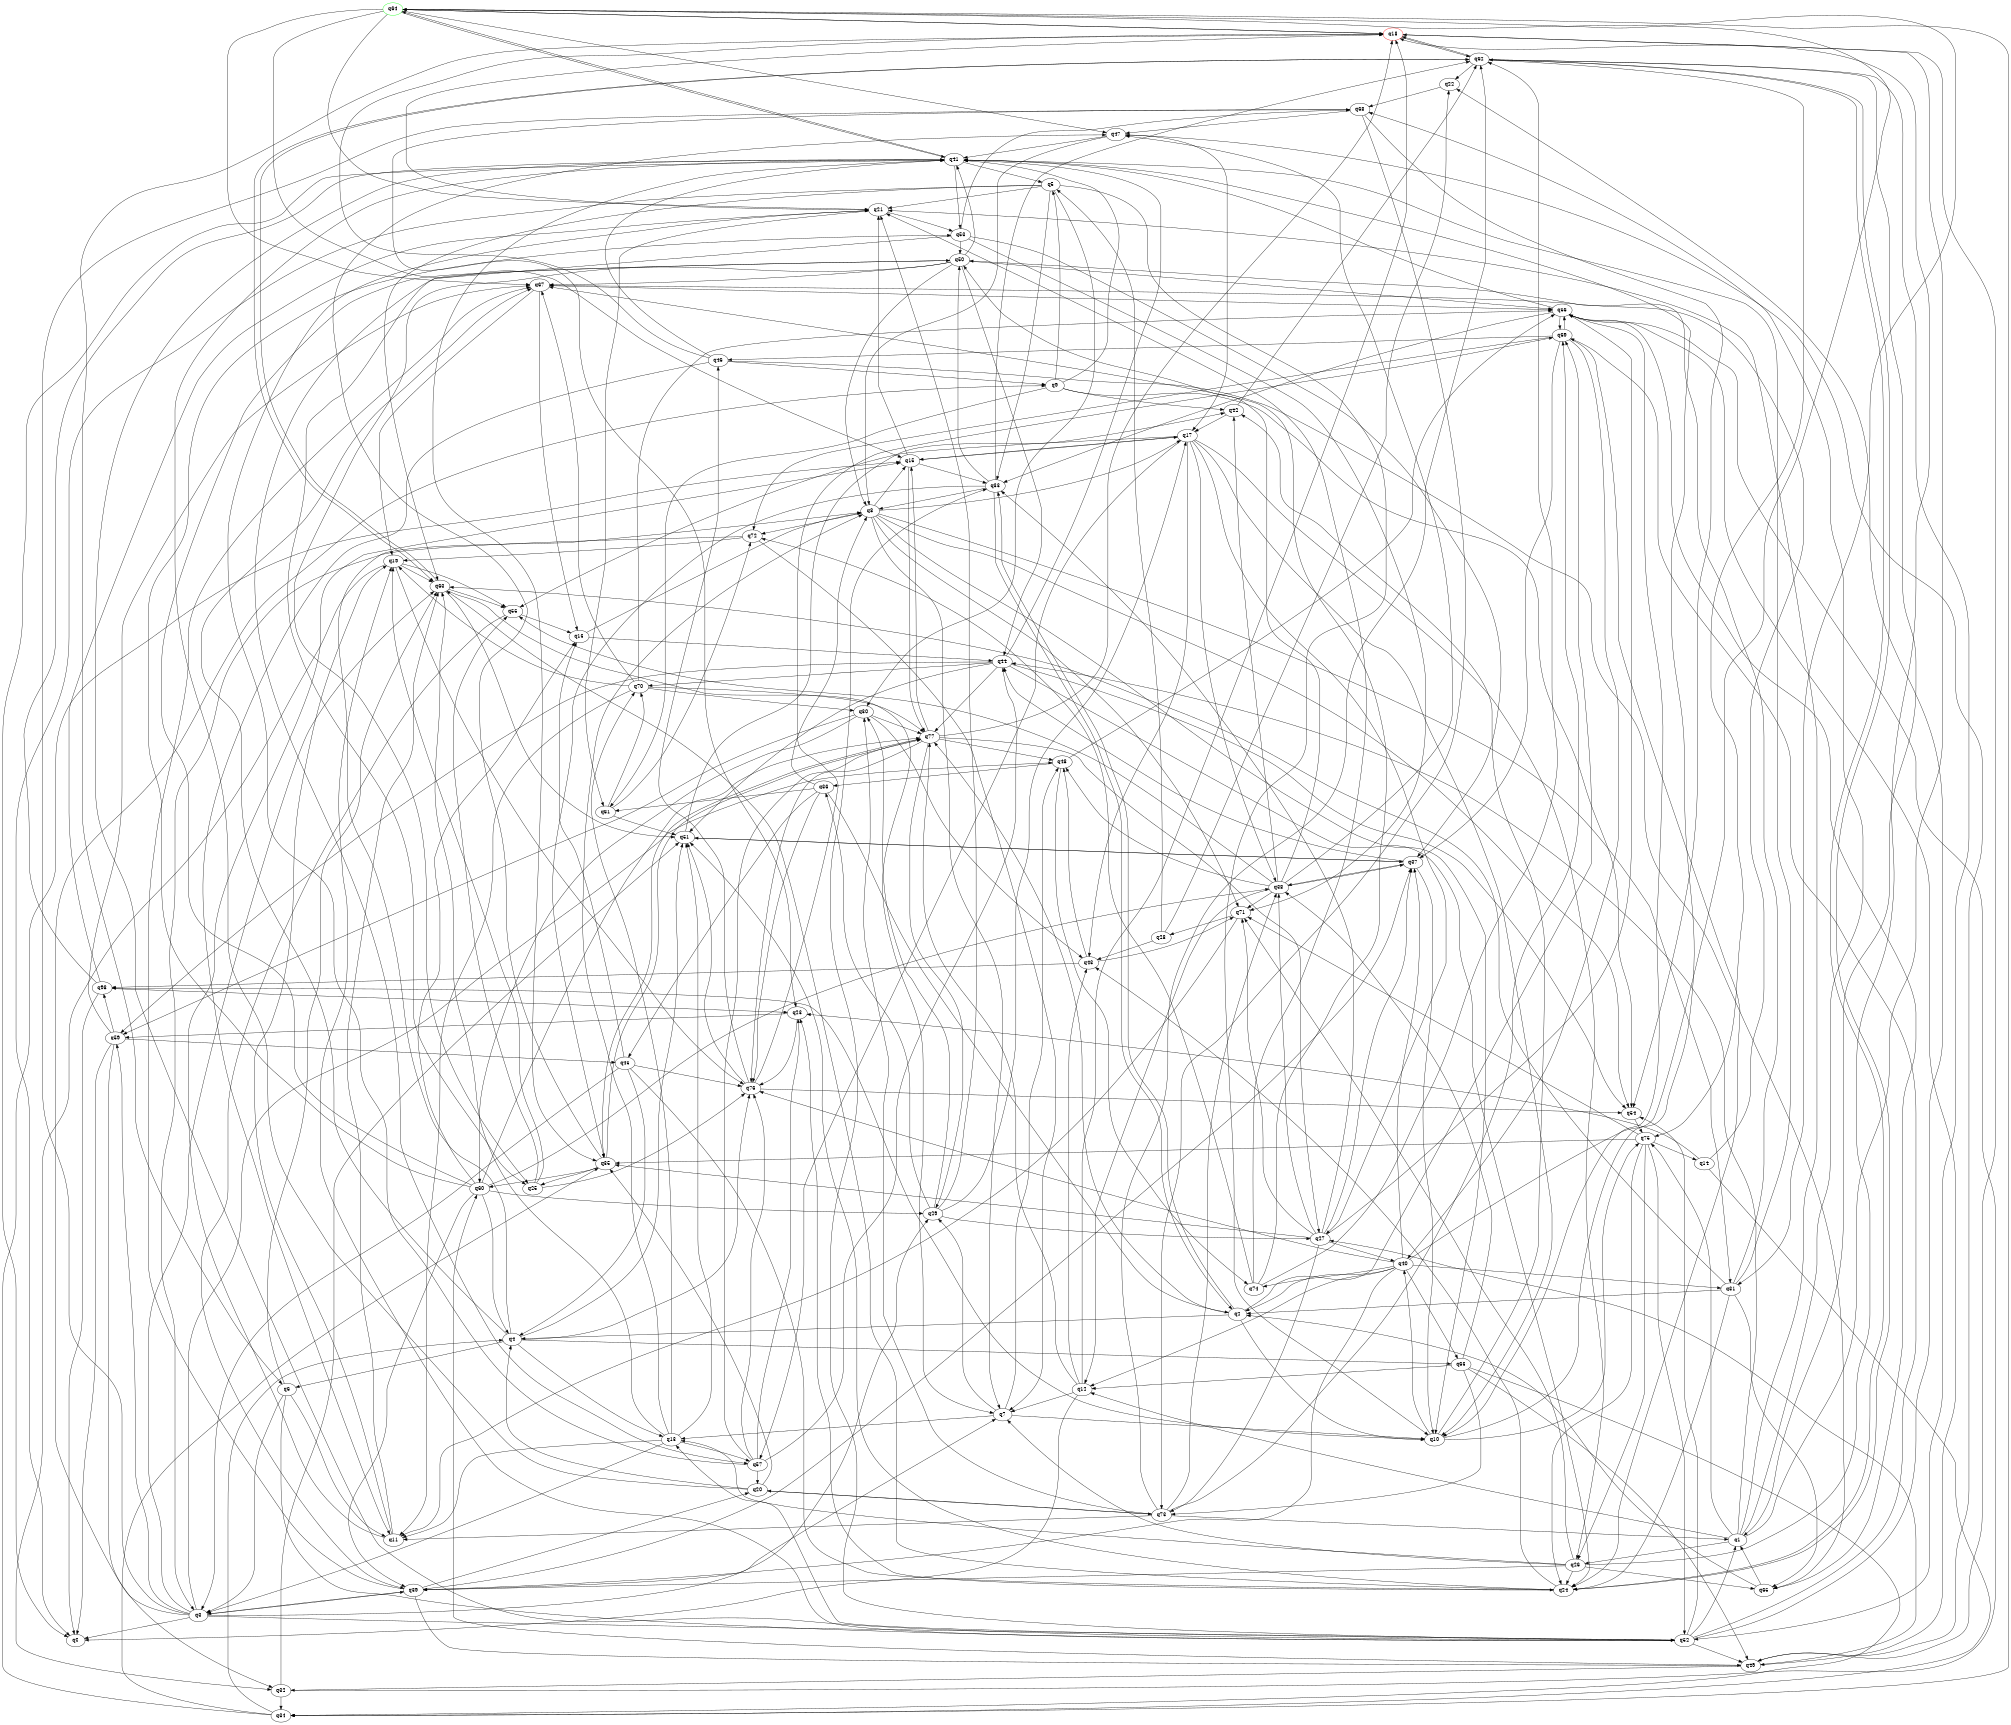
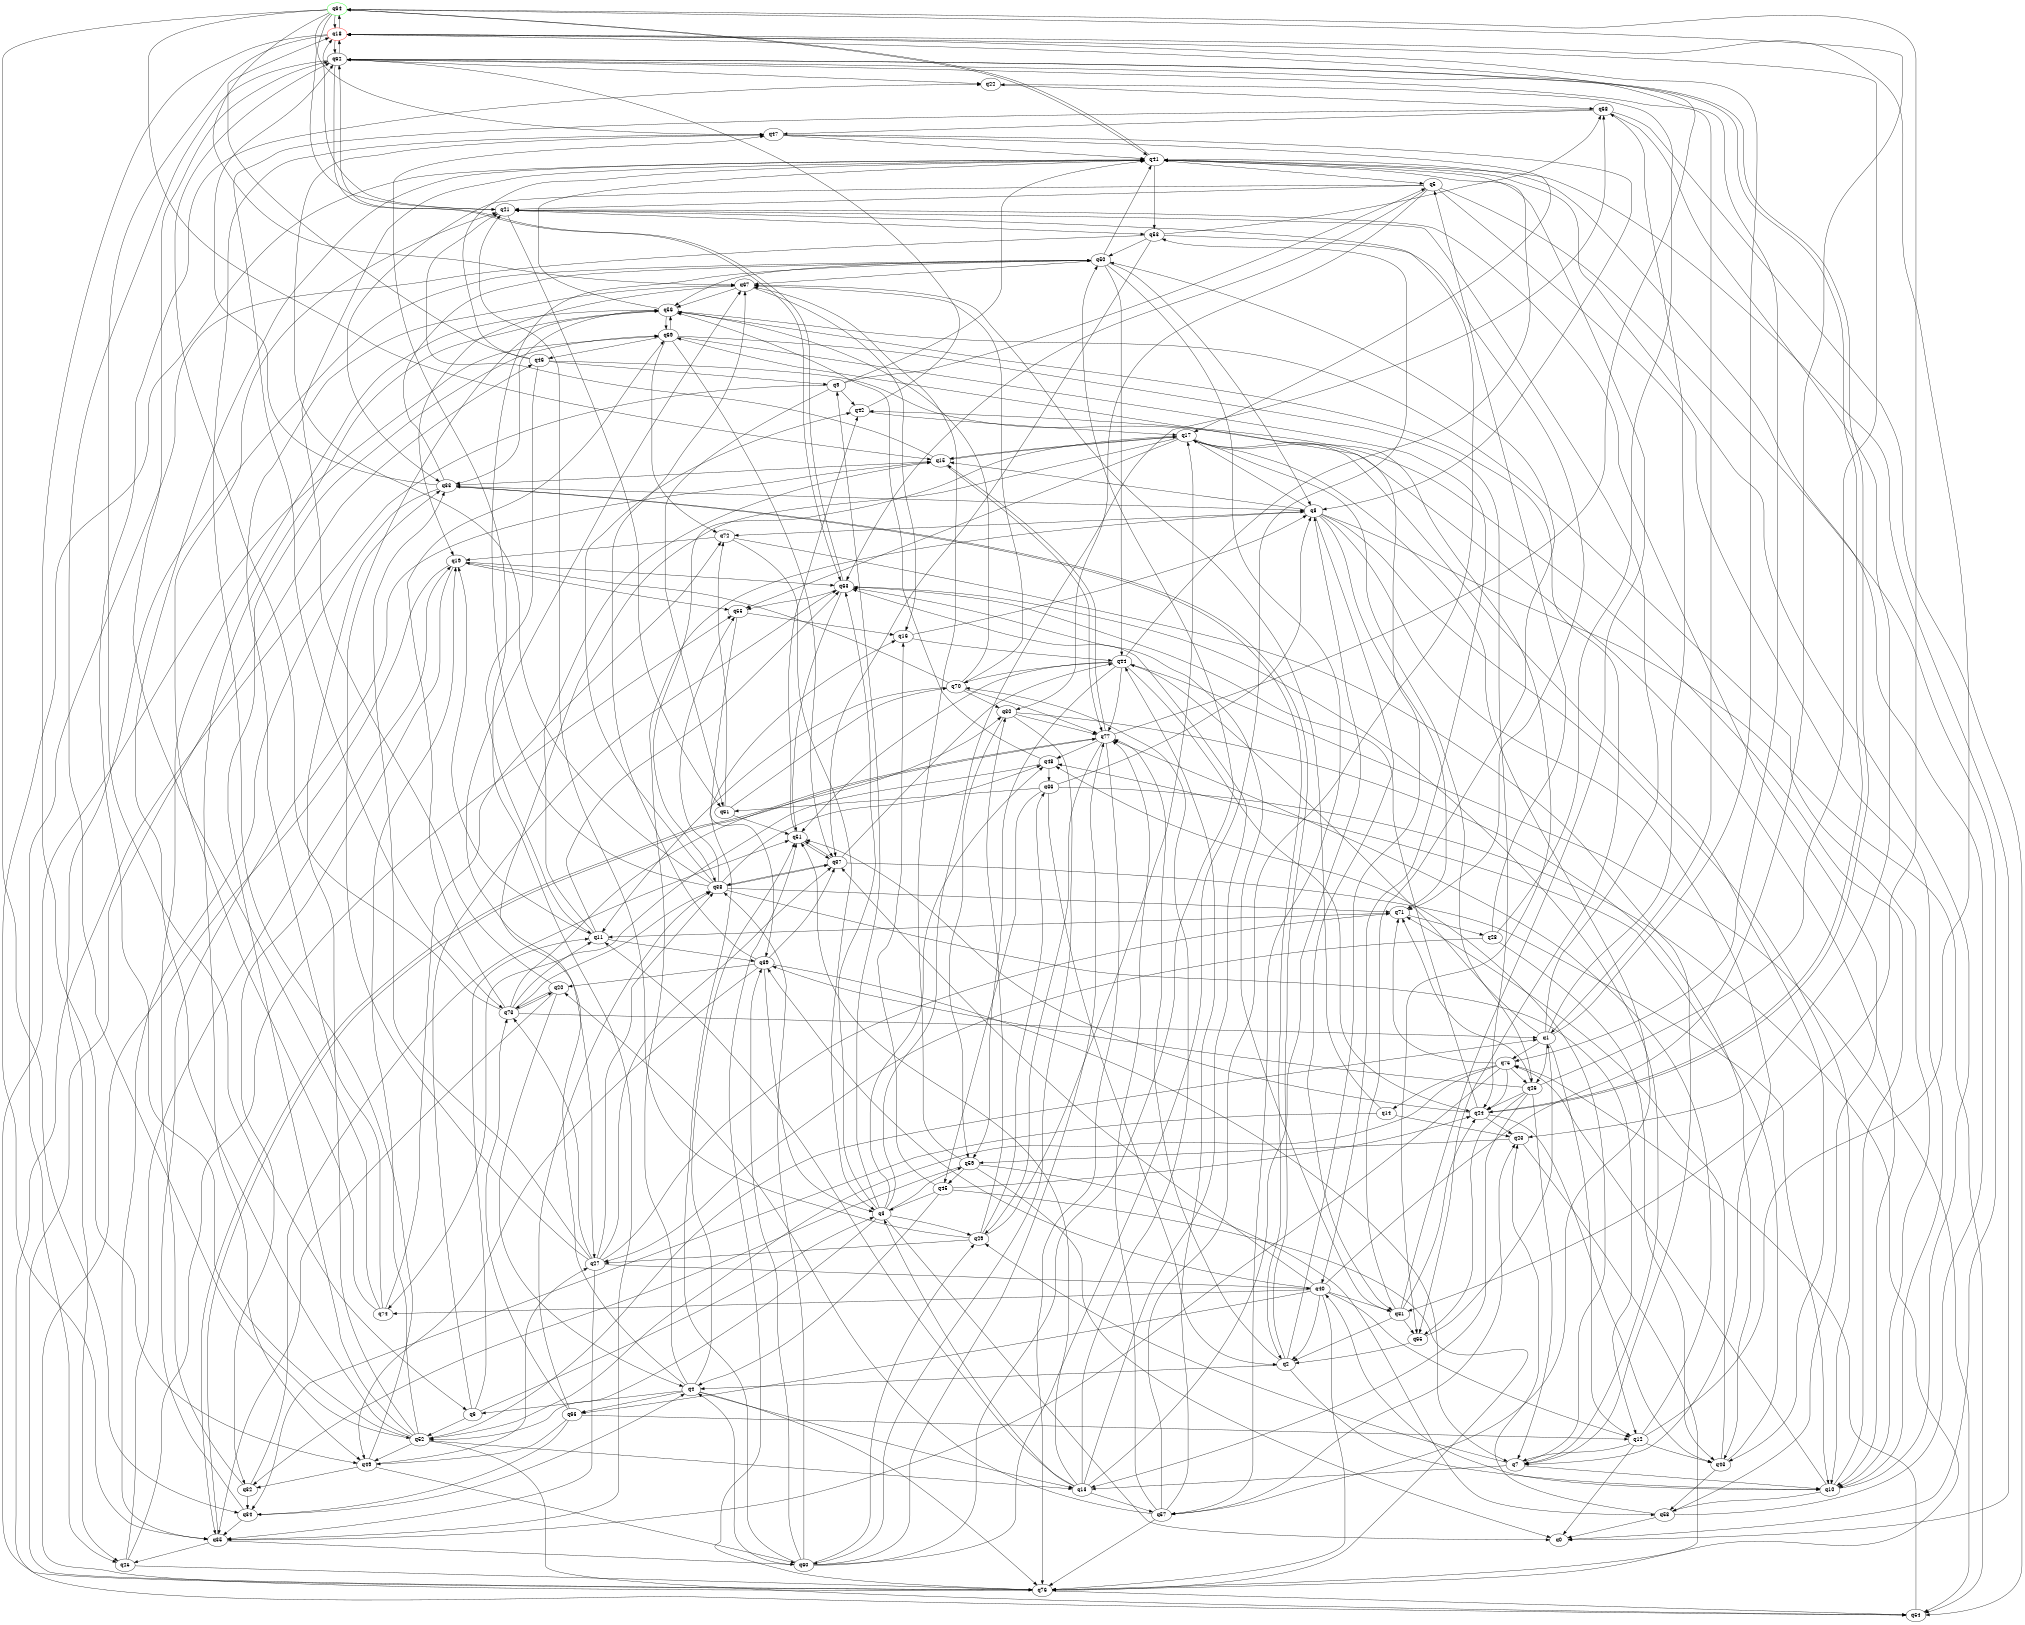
(1271, 920) -> (1011, 1011)
(102, 988) -> (1665, 1515)
(304, 1603) -> (680, 950)
